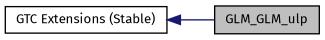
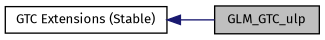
(267, 20) -> (267, 20)
